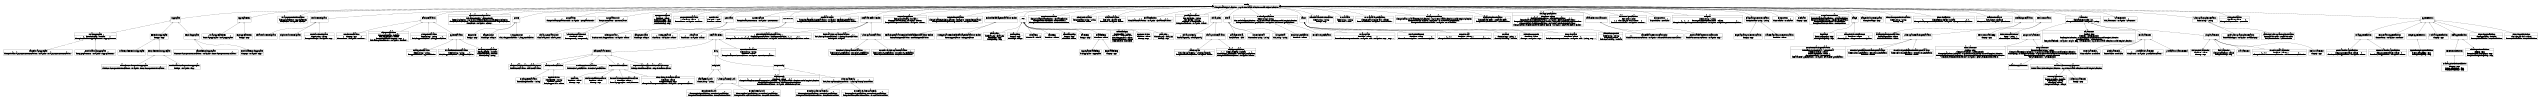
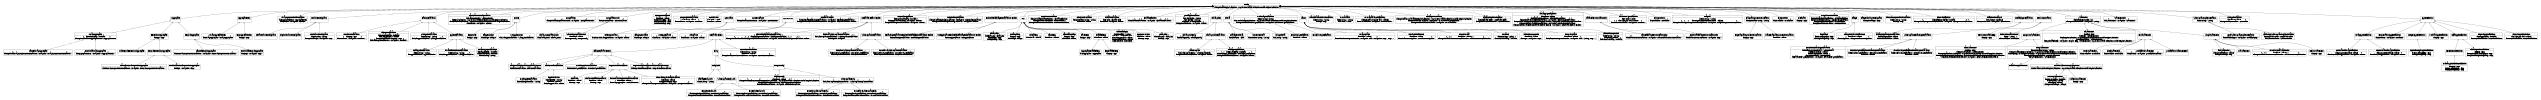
(2200, 53) -> none
